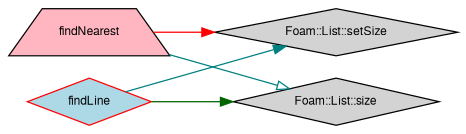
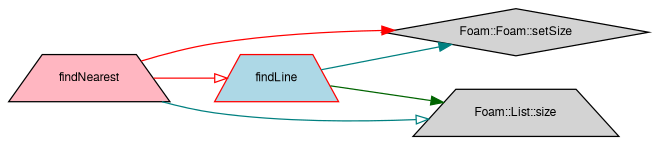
(336, 32) -> (516, 32)
none -> (184, 78)
(89, 102) -> (277, 78)
(336, 102) -> (516, 113)
